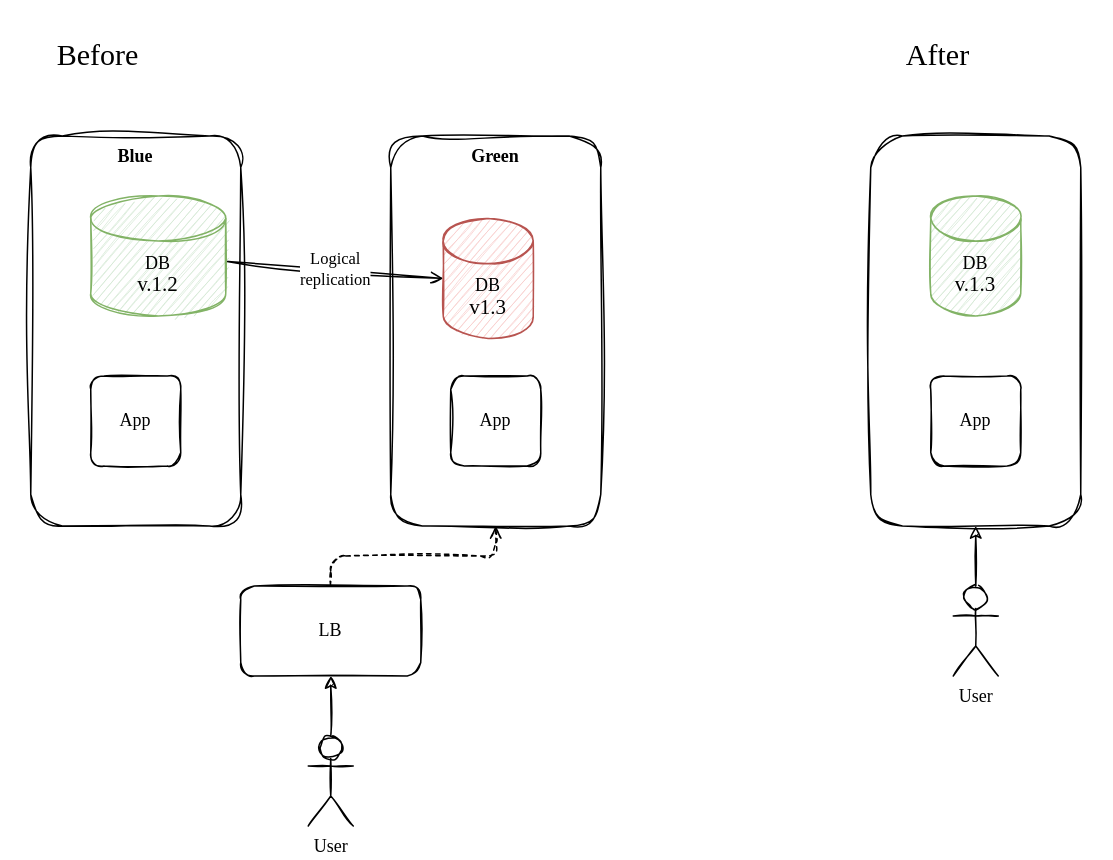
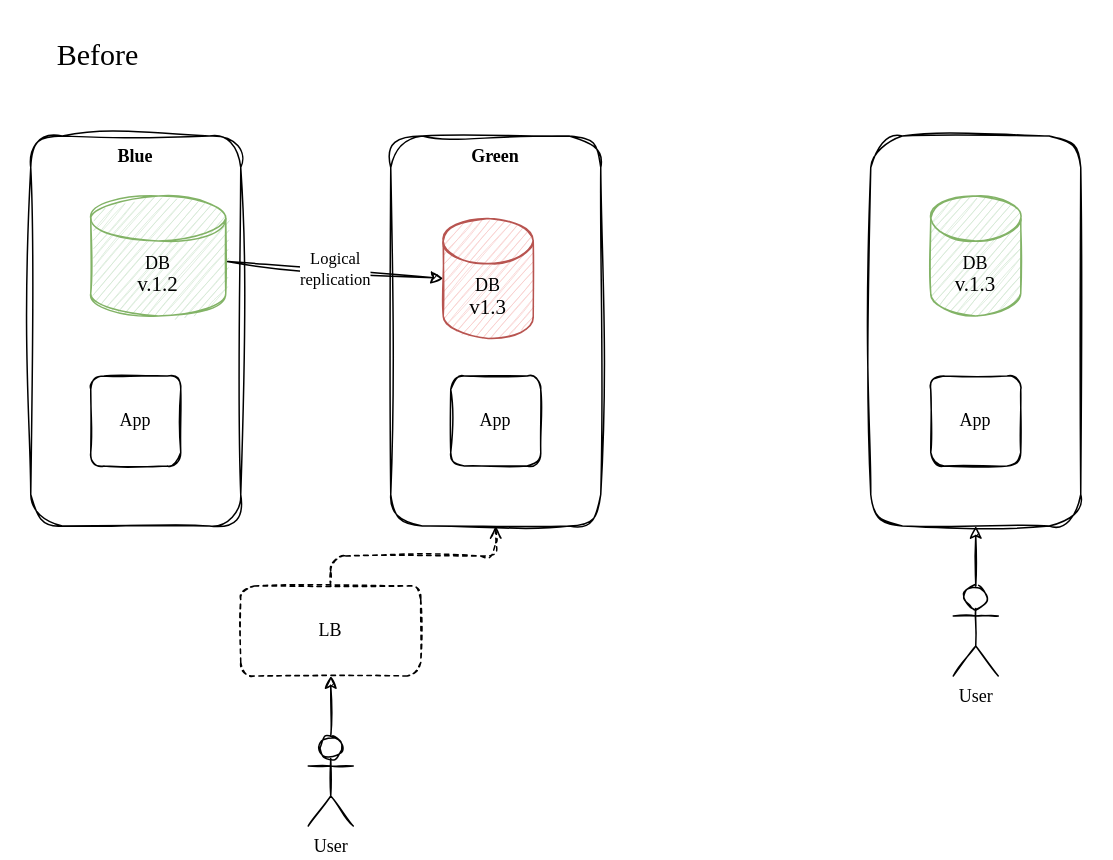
(938, 53) -> none
(434, 278) -> (431, 277)
(331, 631) -> (331, 631)
